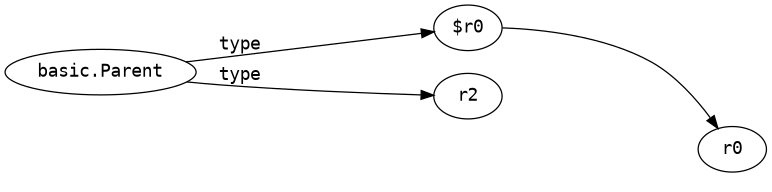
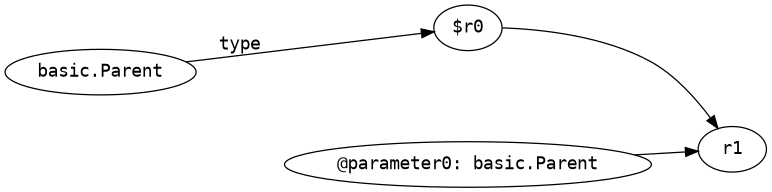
(468, 96) -> none
(732, 149) -> (732, 149)
none -> (468, 164)
